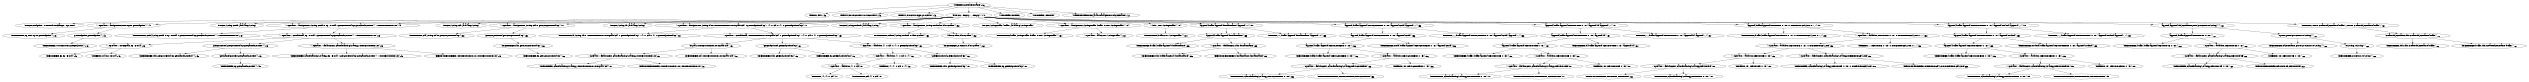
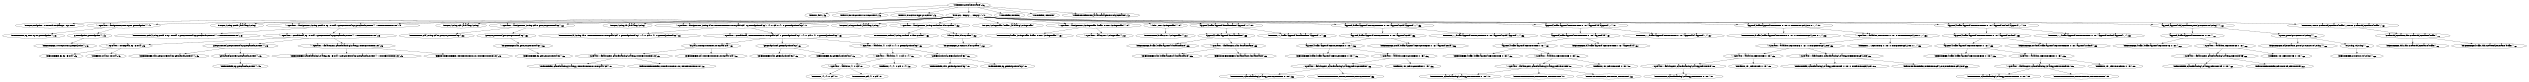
(562, 25) -> (562, 25)
(1646, 71) -> (1574, 71)
